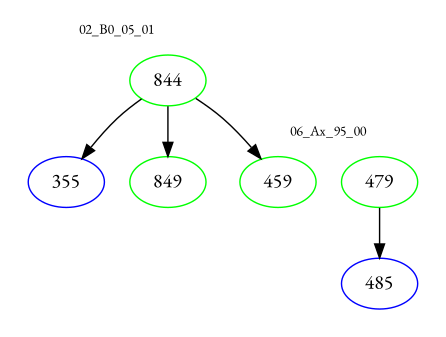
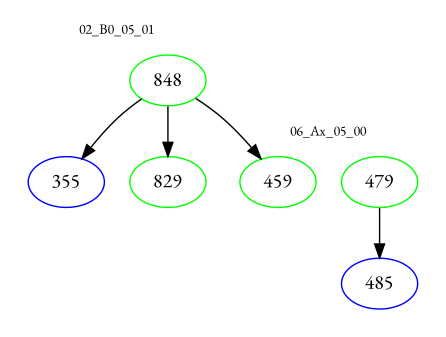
(168, 80) -> (168, 80)
(329, 132) -> (329, 132)
(168, 182) -> (168, 182)
